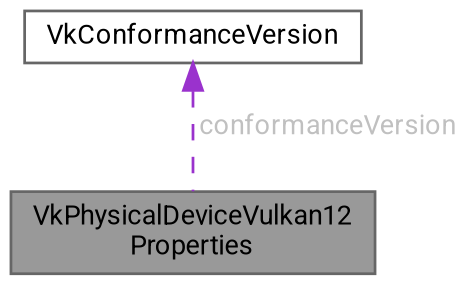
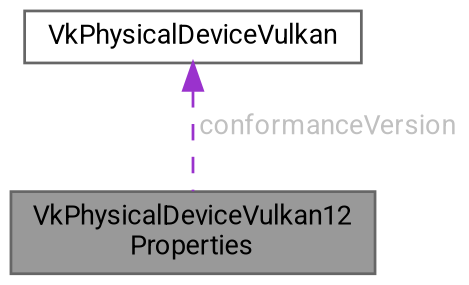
(193, 37) -> (193, 37)
